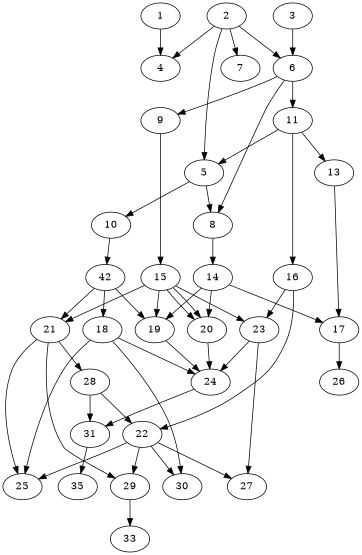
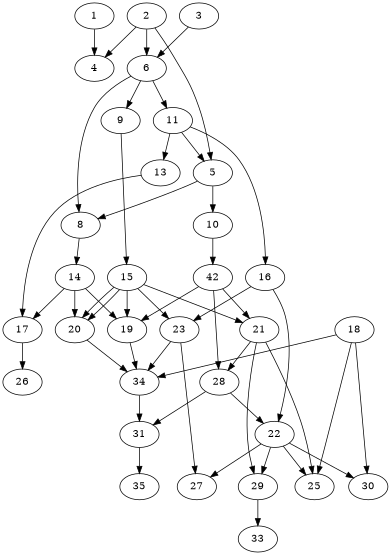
(240, 68) -> none
(104, 299) -> (216, 326)
(211, 382) -> (139, 382)
